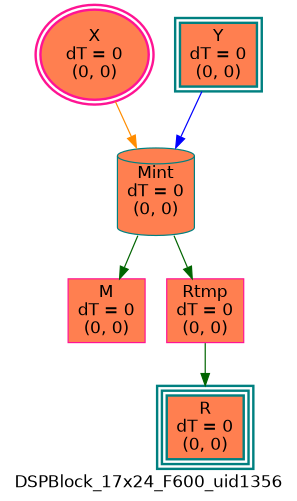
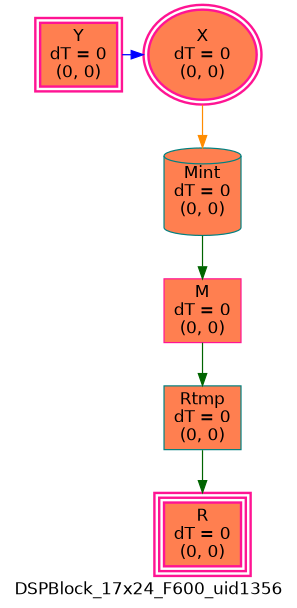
(218, 55) -> (79, 55)
(191, 114) -> (127, 55)
(181, 252) -> (203, 358)
(205, 311) -> (203, 418)
(205, 427) -> (203, 534)
